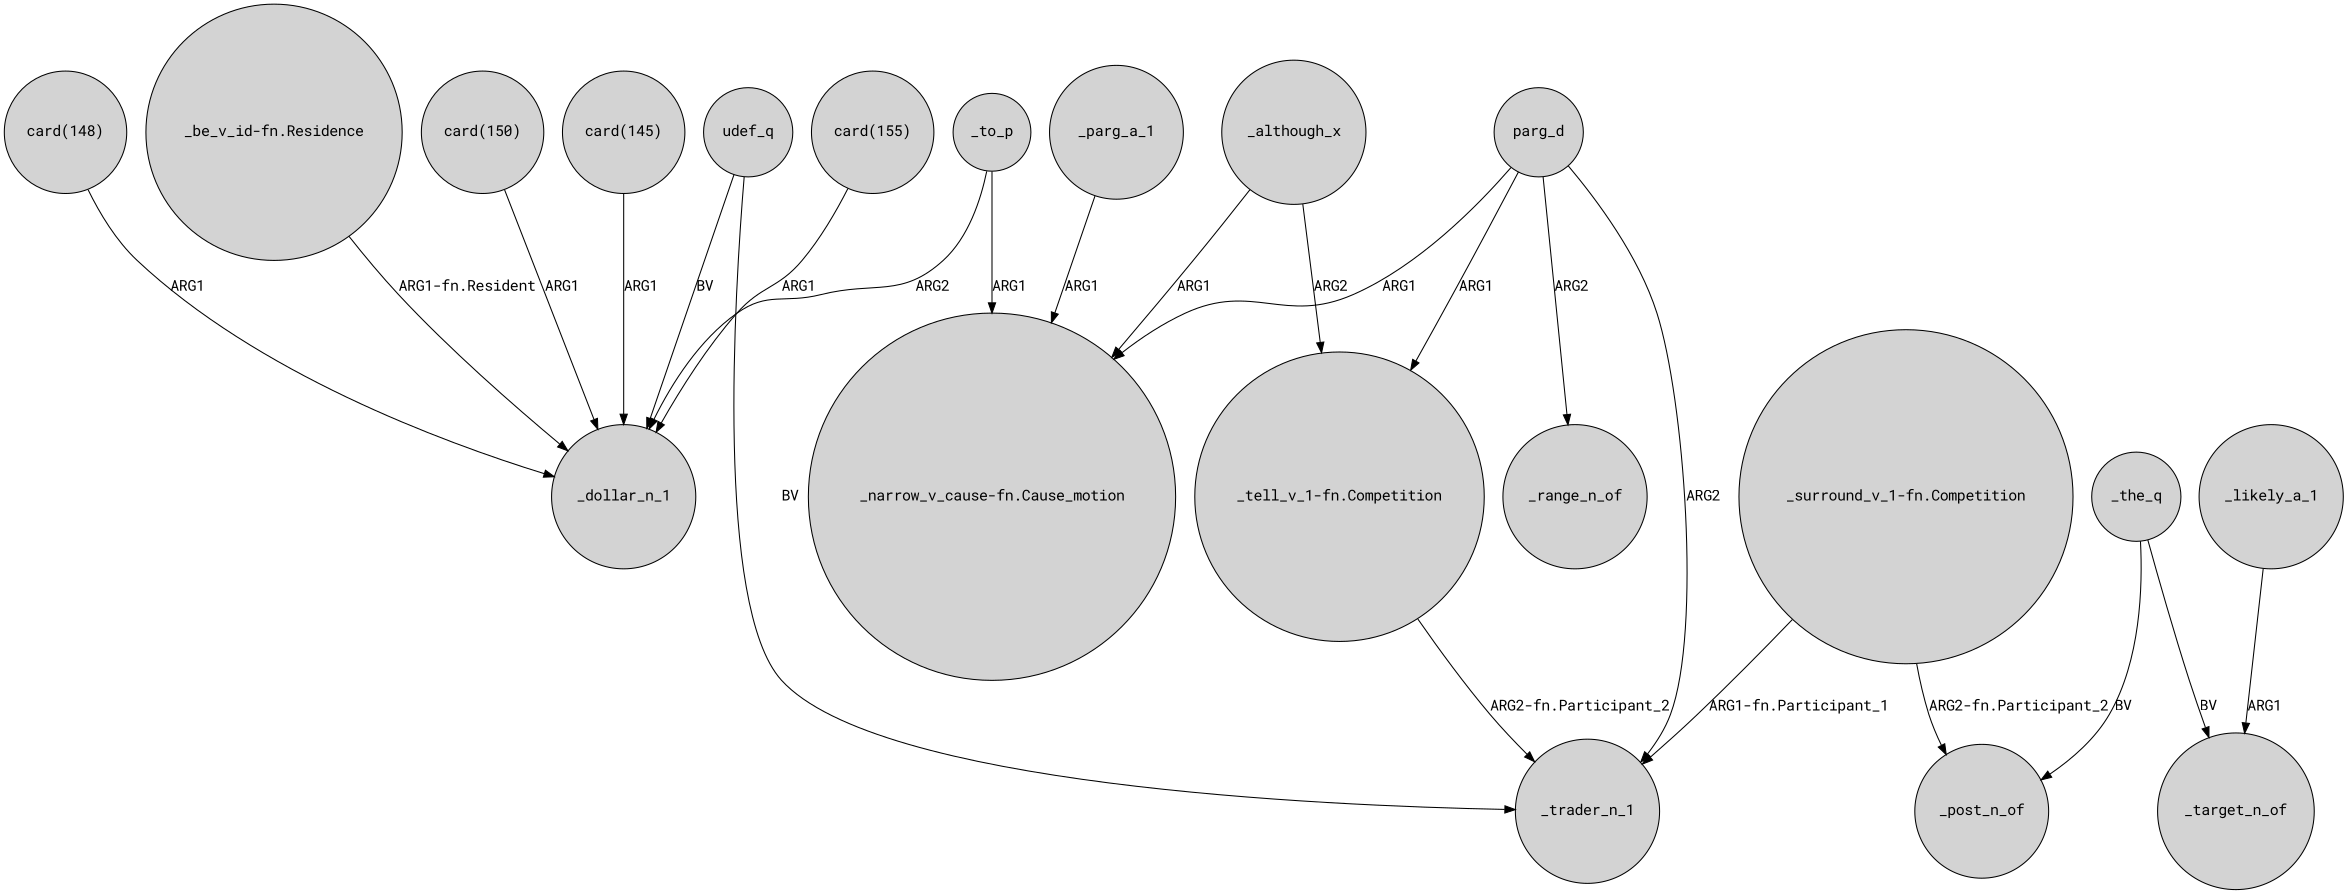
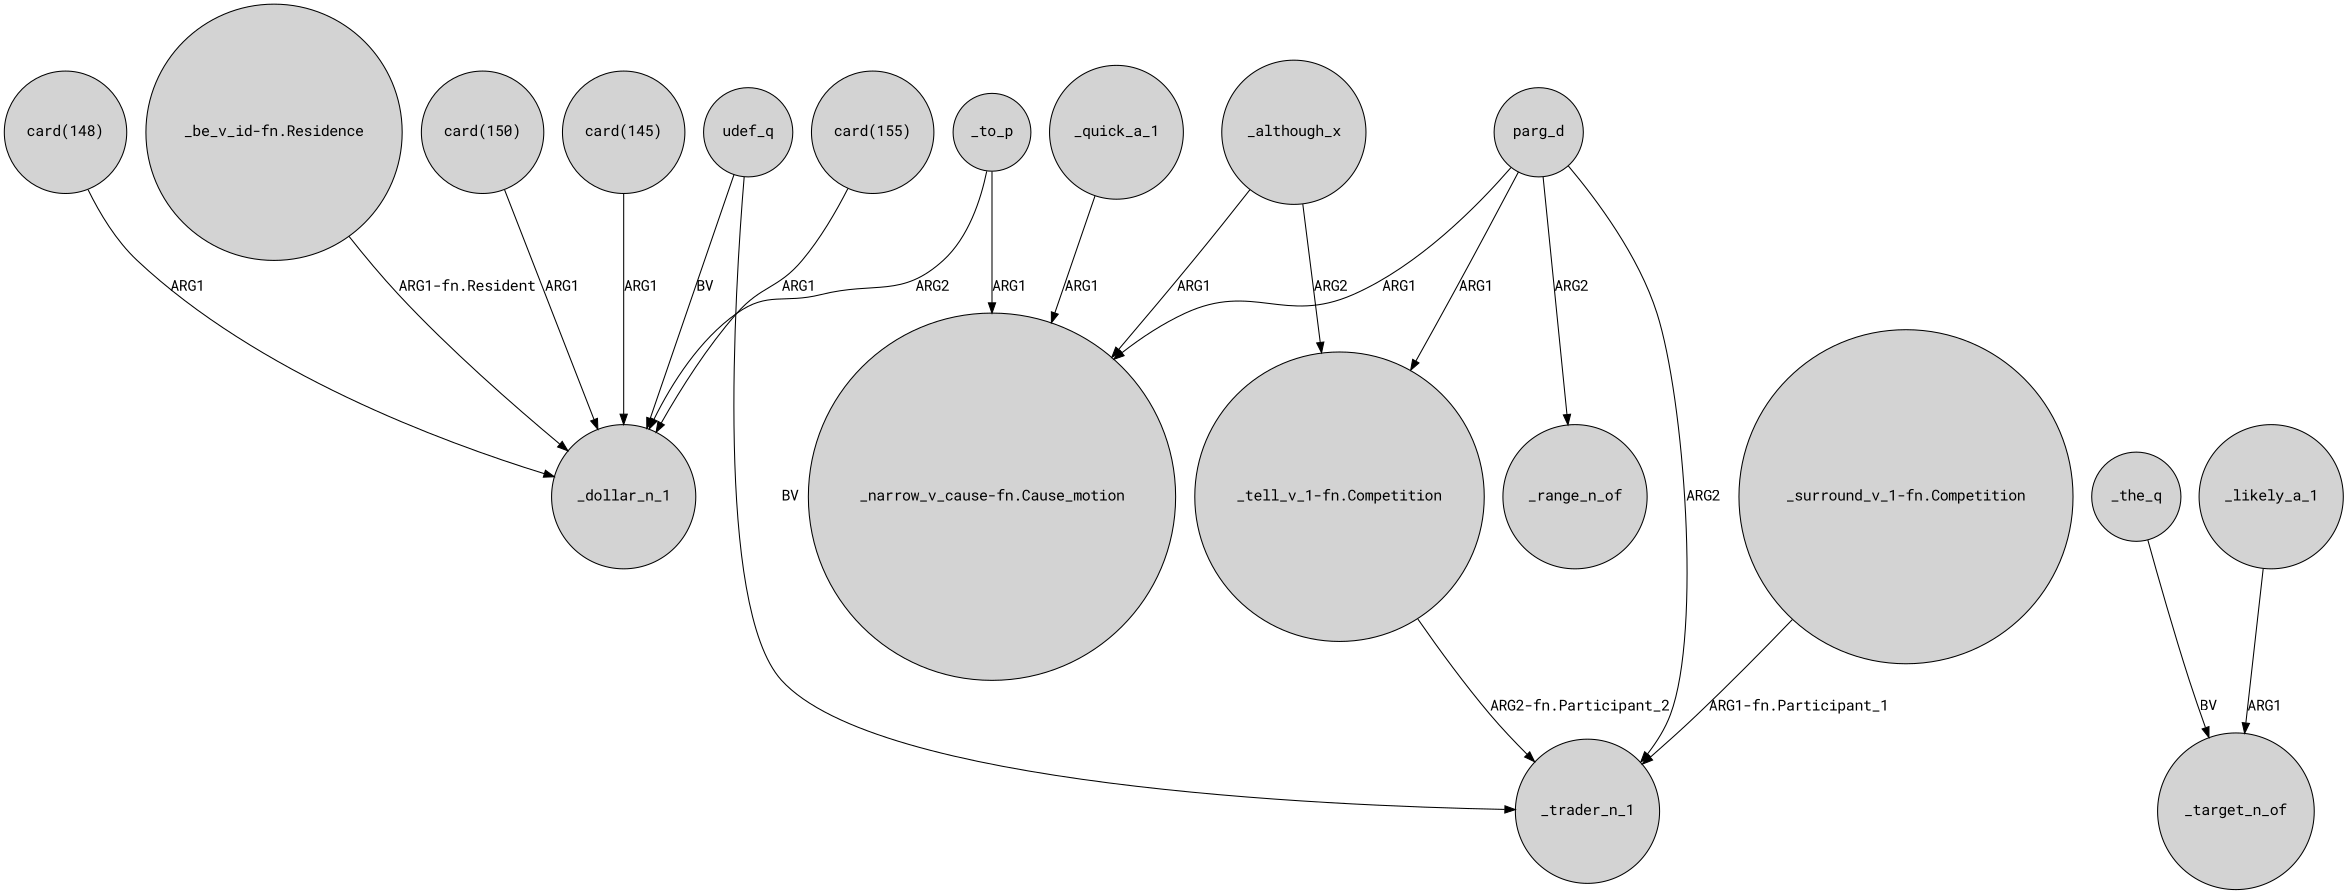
(1116, 132) -> (1116, 132)
(1982, 811) -> none
